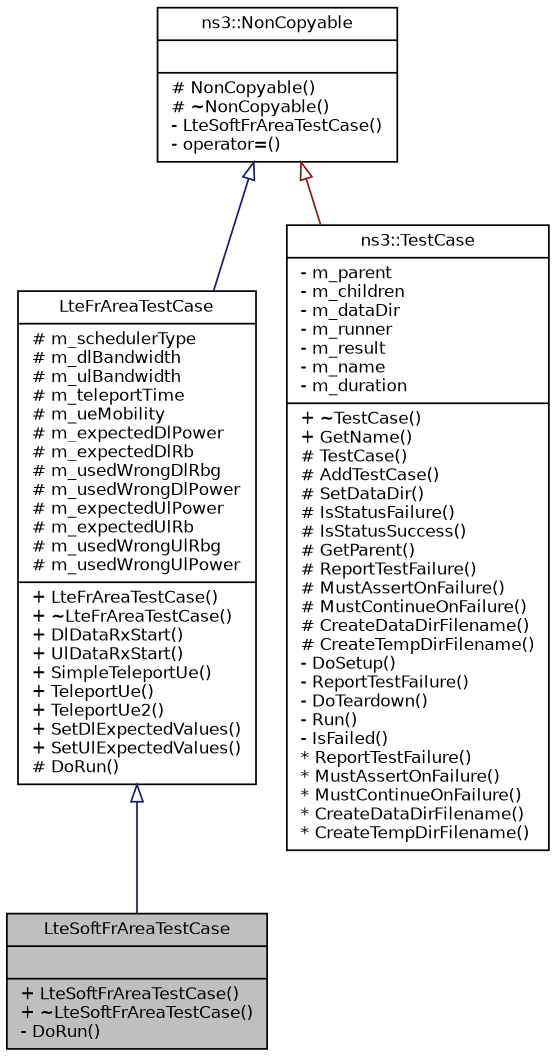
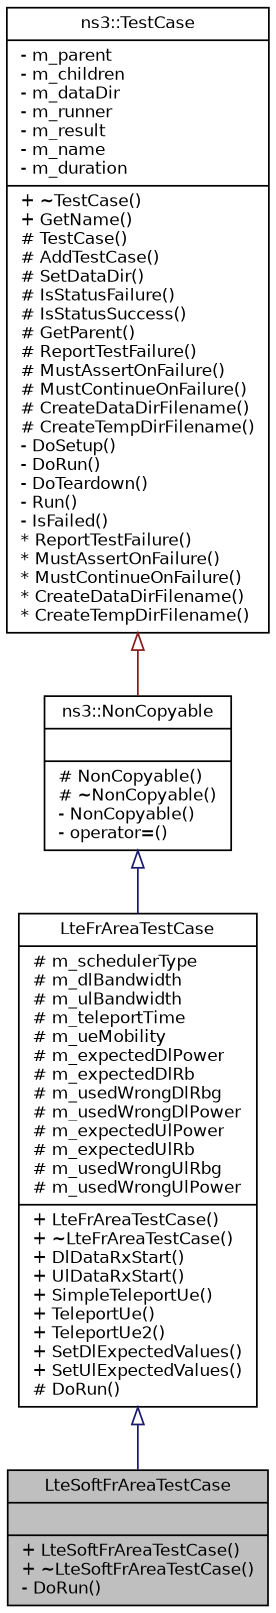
(277, 126) -> (127, 814)
(313, 202) -> (138, 673)
(385, 682) -> (61, 465)
